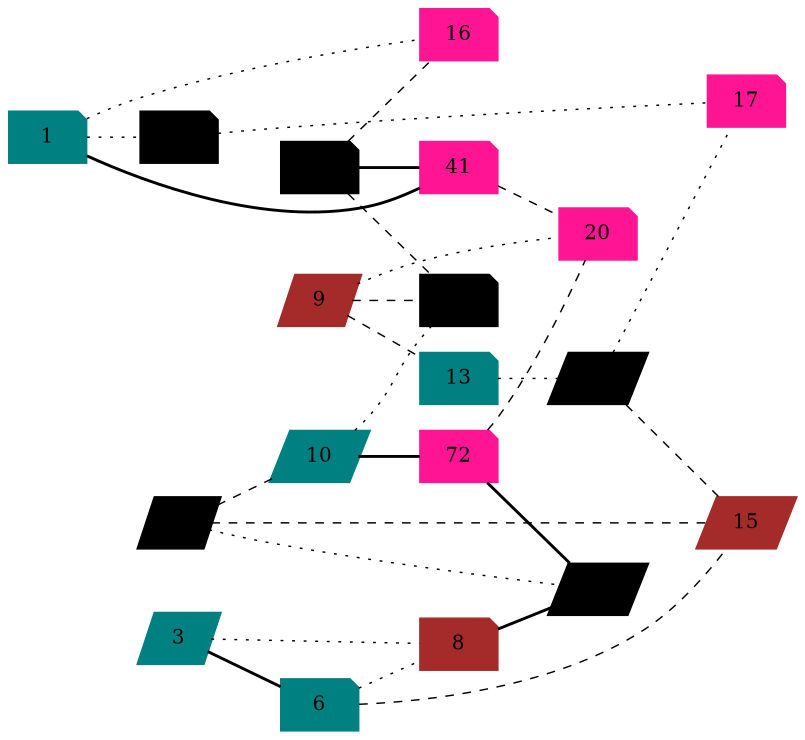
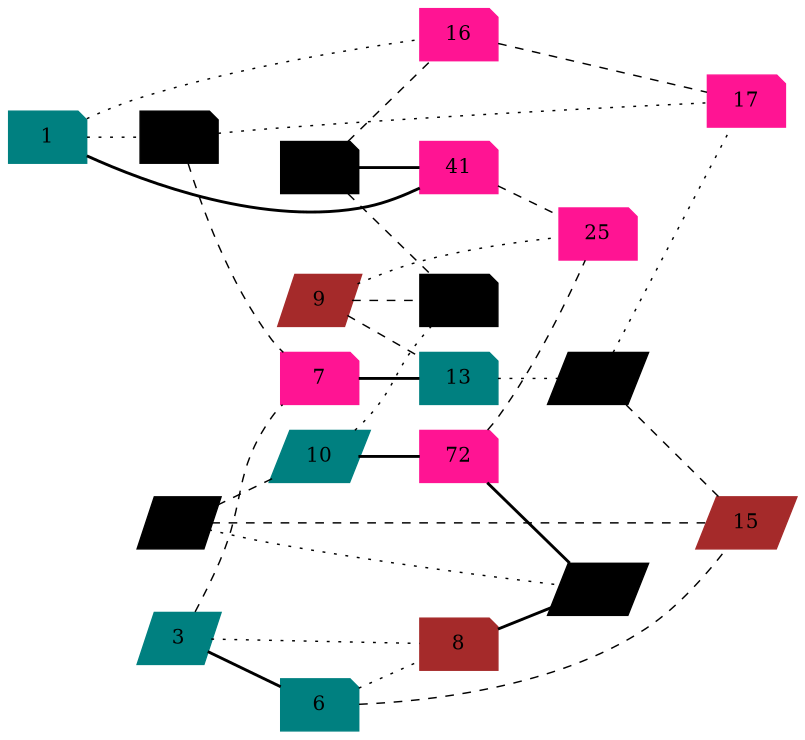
none -> (603, 68)
(598, 234) -> (598, 234)
none -> (320, 378)
